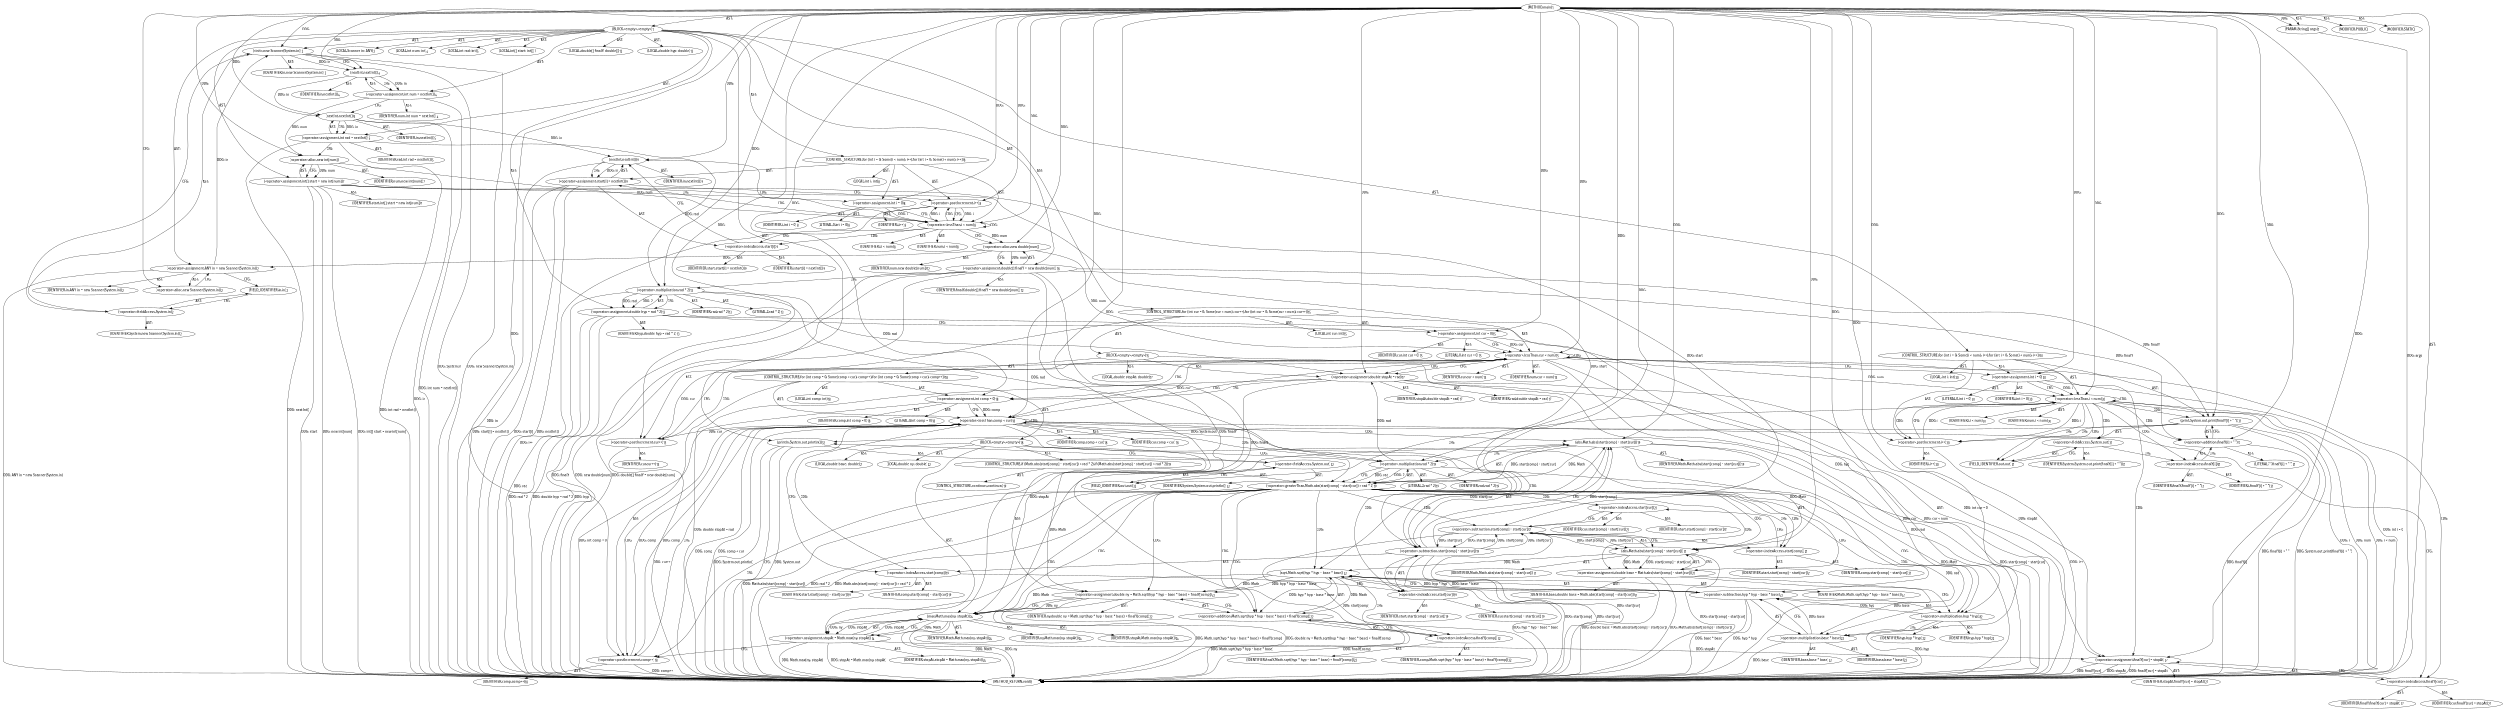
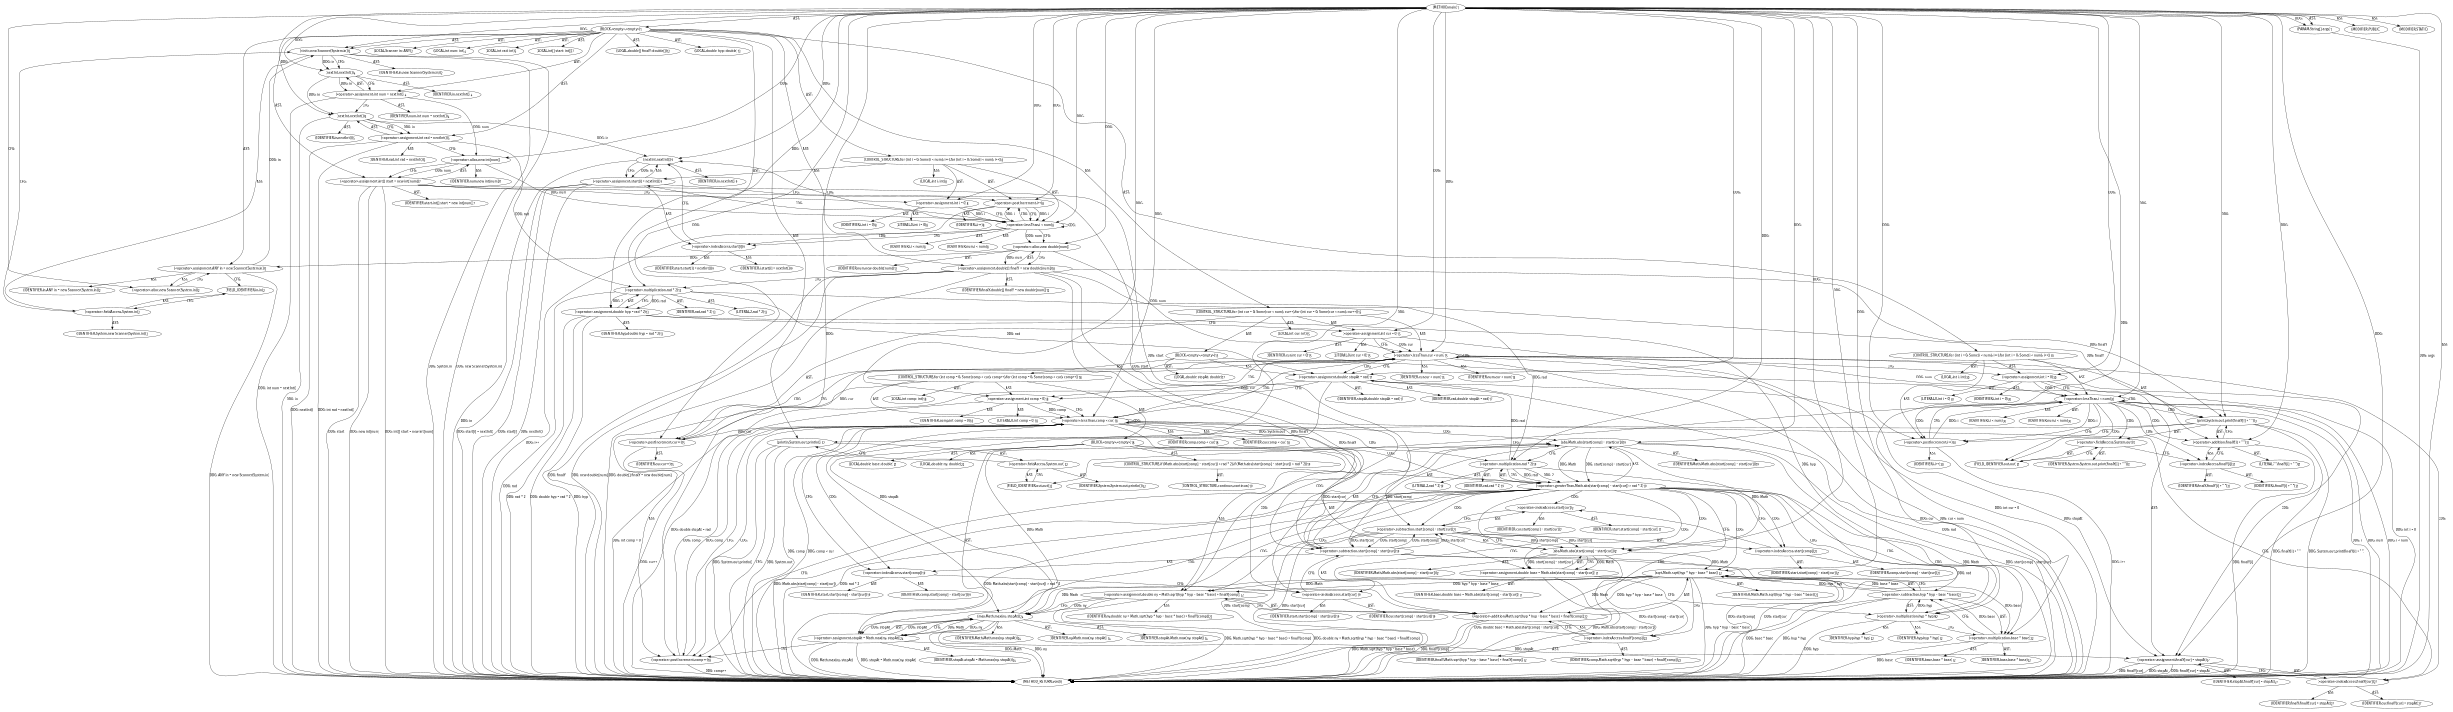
(506, 682) -> none
